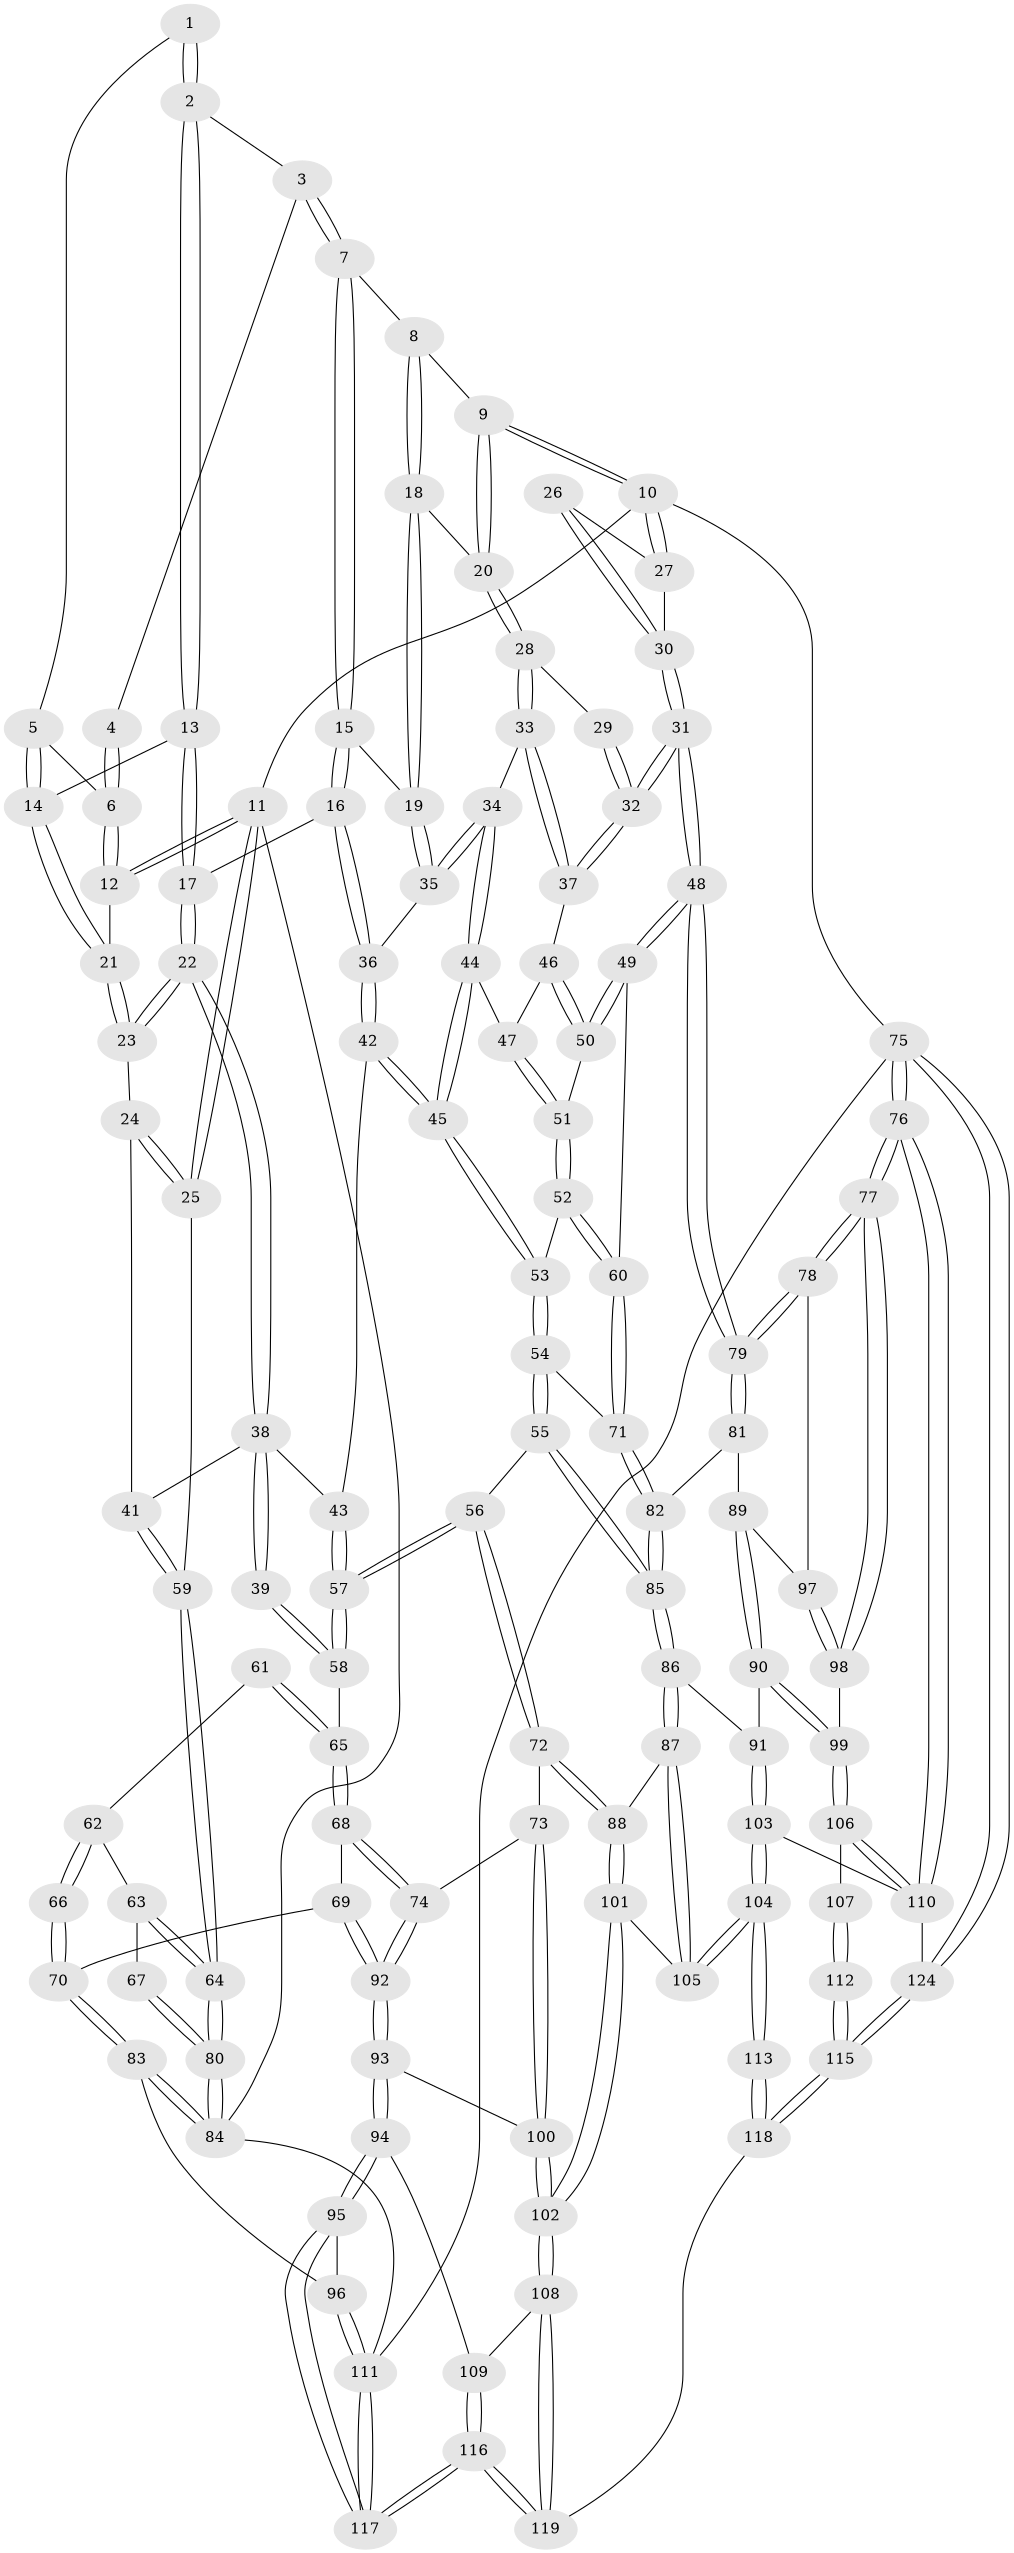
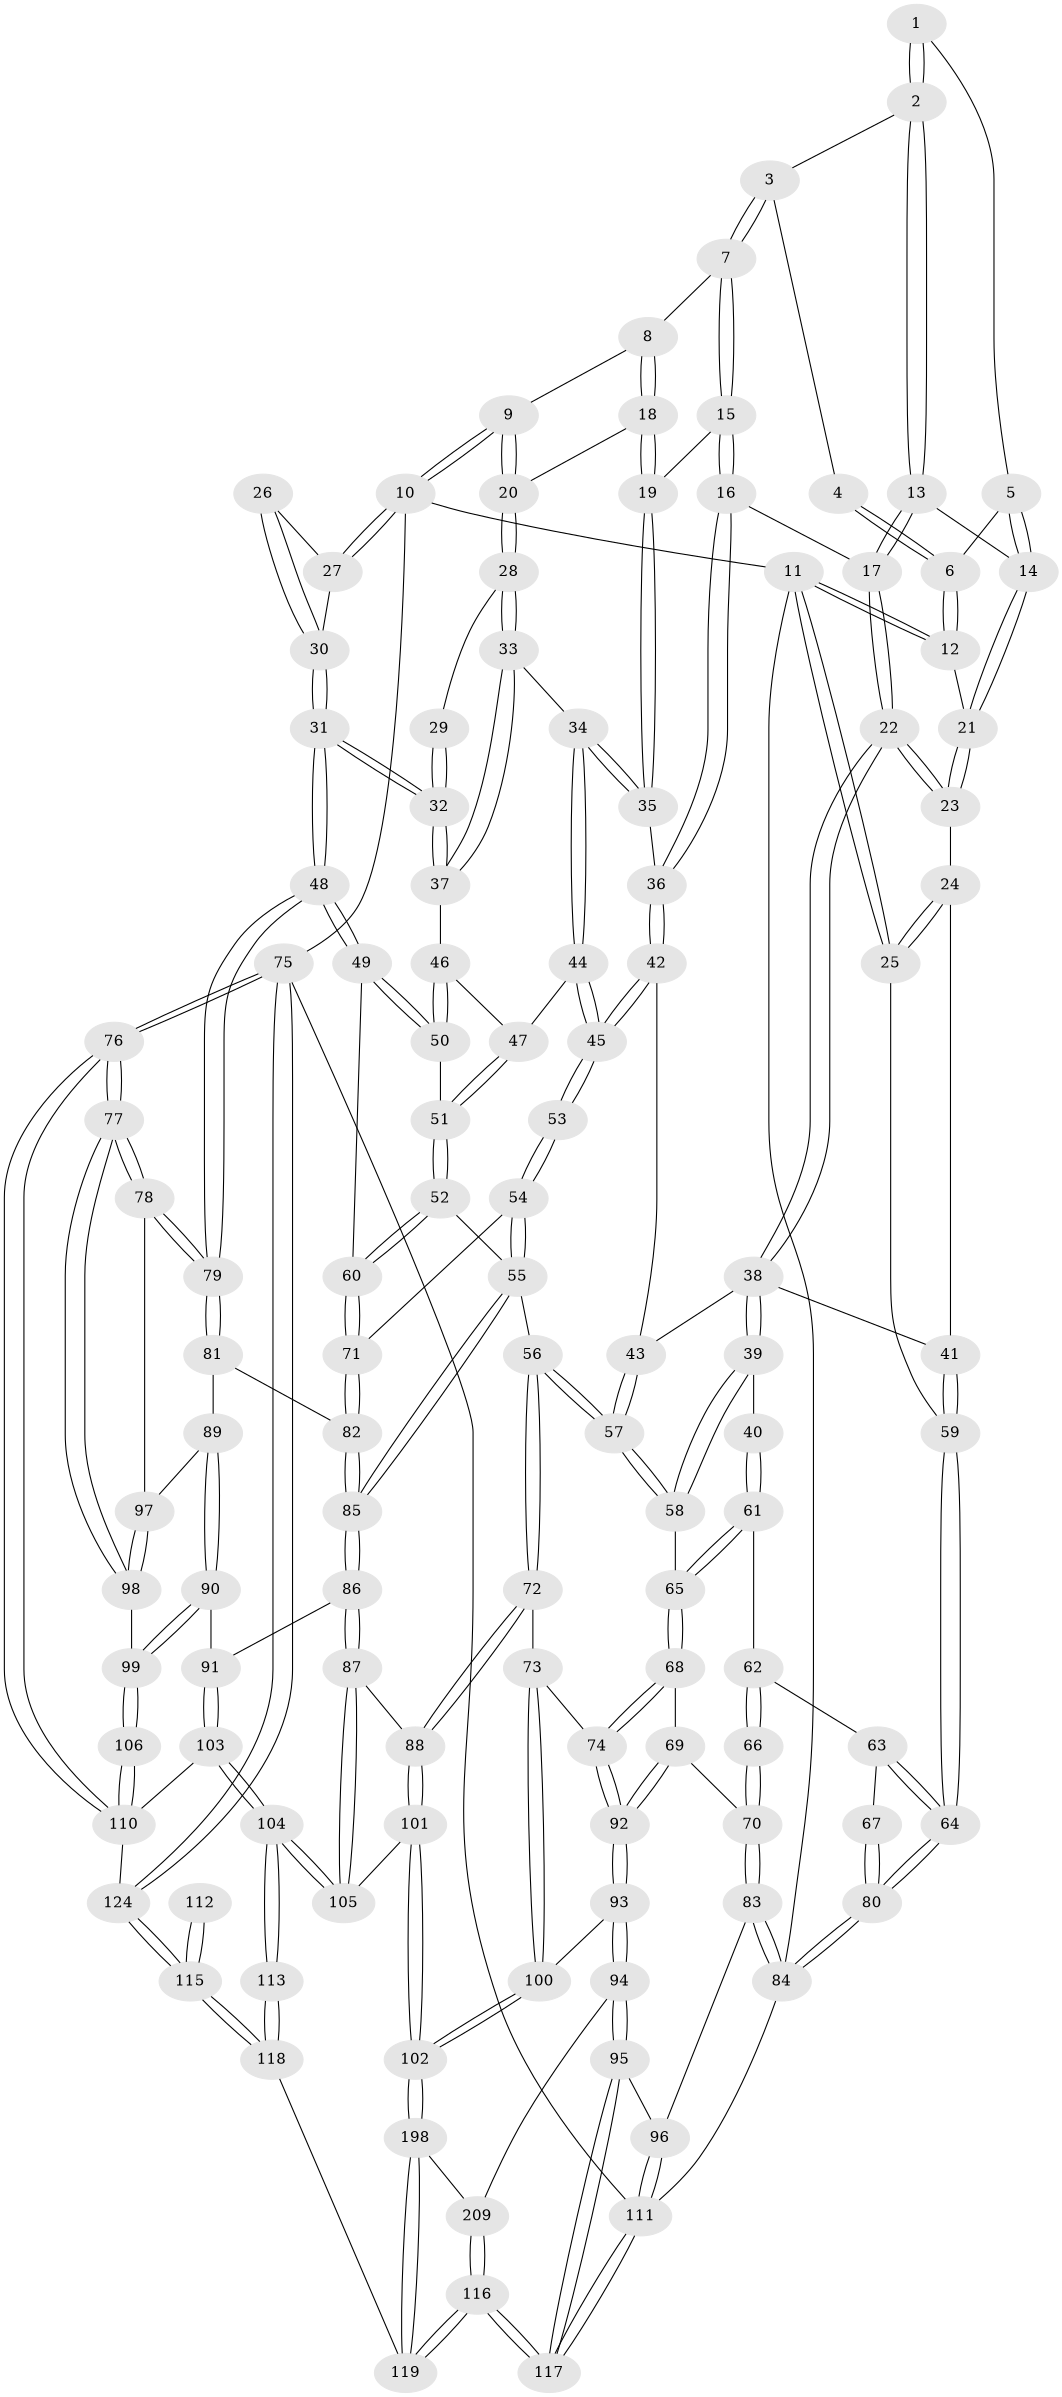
(552, 1238) -> (484, 1242)
none -> (754, 1433)
(841, 1903) -> none
(546, 2295) -> (415, 2138)
(474, 2373) -> (477, 2216)
